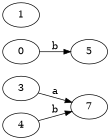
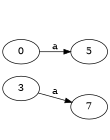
(21, 15) -> none
(55, 47) -> (55, 47)
(21, 125) -> none
